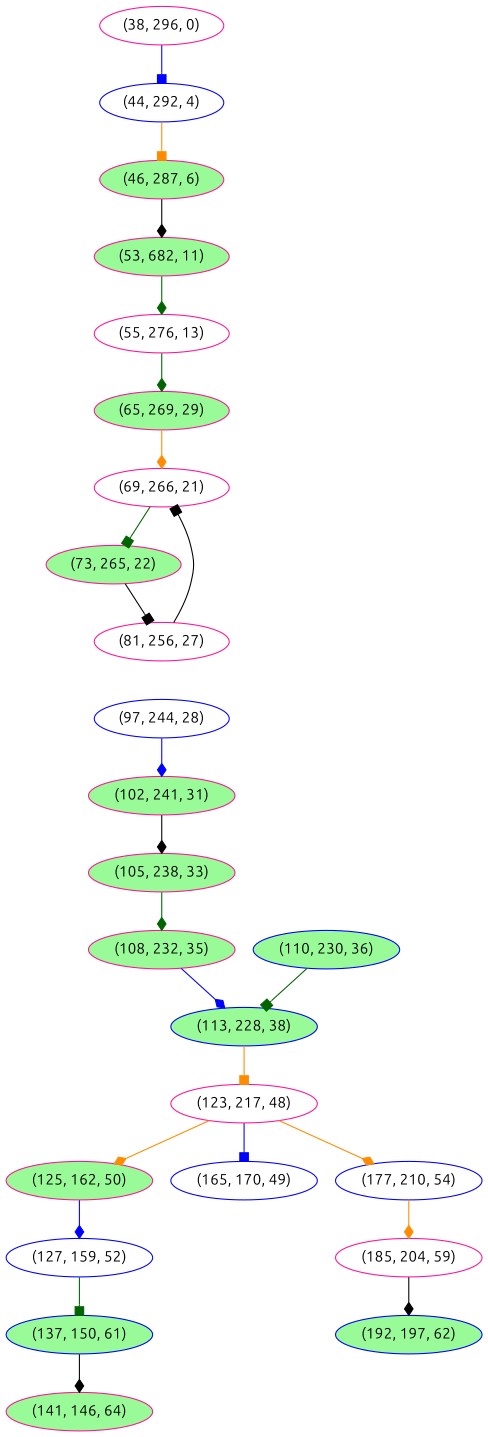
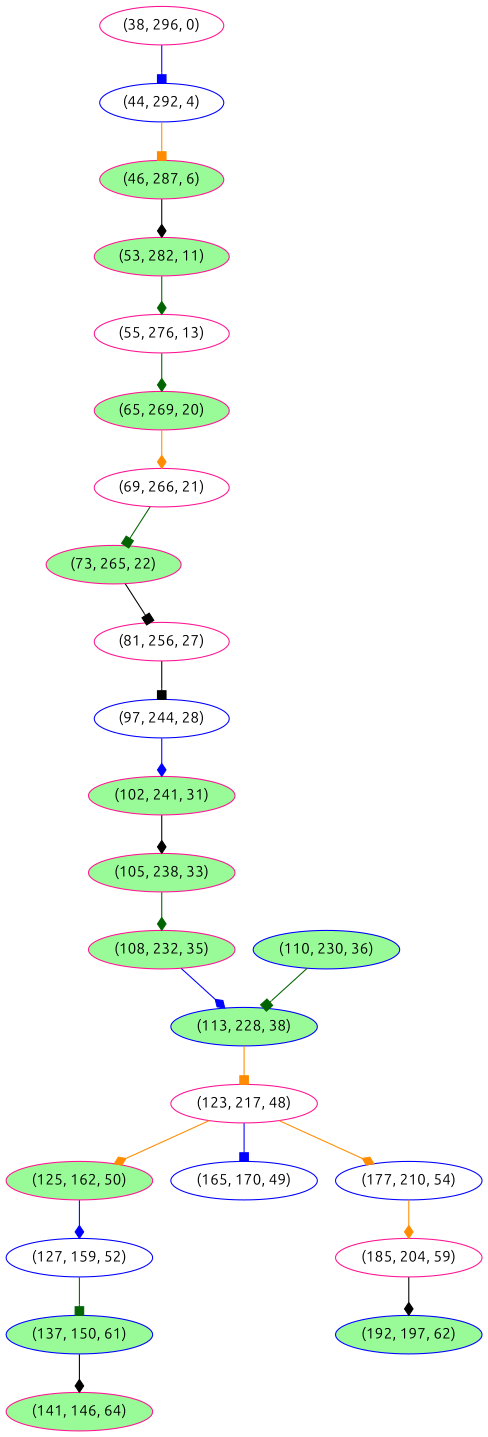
(162, 257) -> (162, 257)
(162, 411) -> (162, 411)
(193, 570) -> (162, 675)
